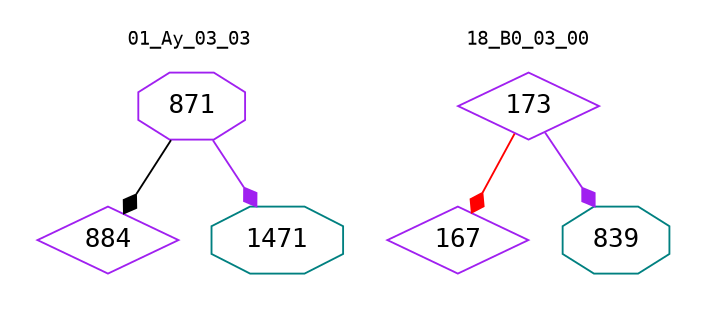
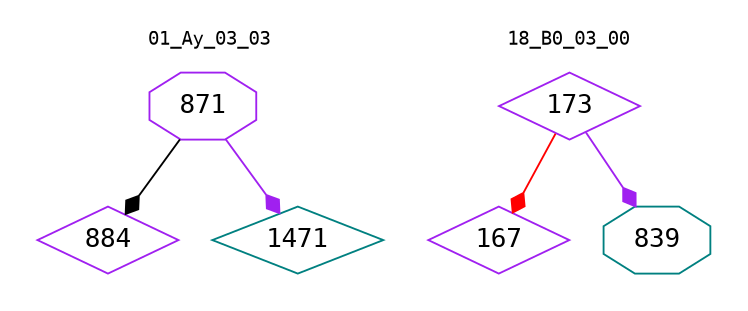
(277, 240) -> (298, 240)
